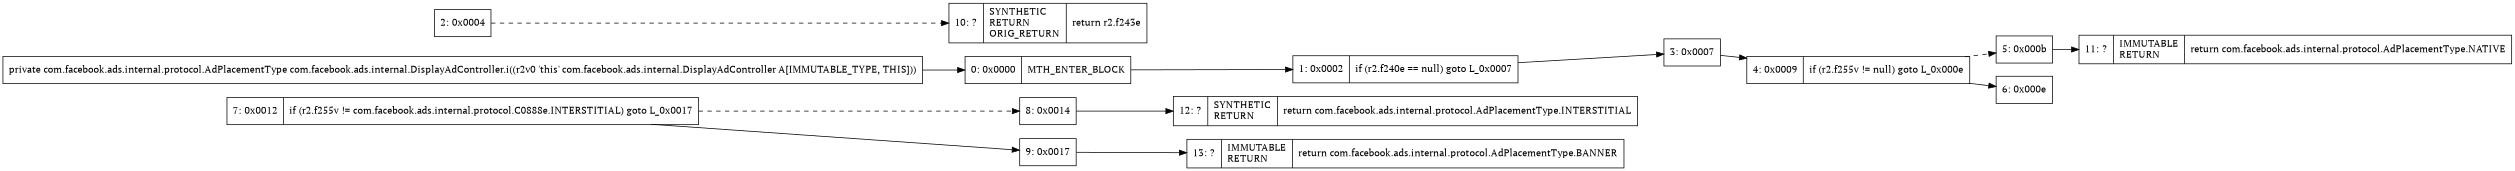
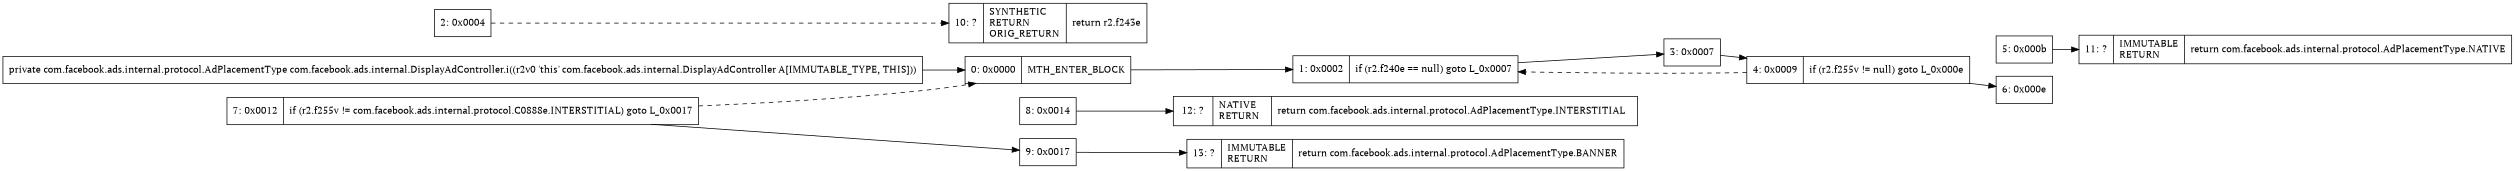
(1977, 55) -> (1636, 73)
(1243, 105) -> (1238, 105)
(855, 111) -> (834, 98)
